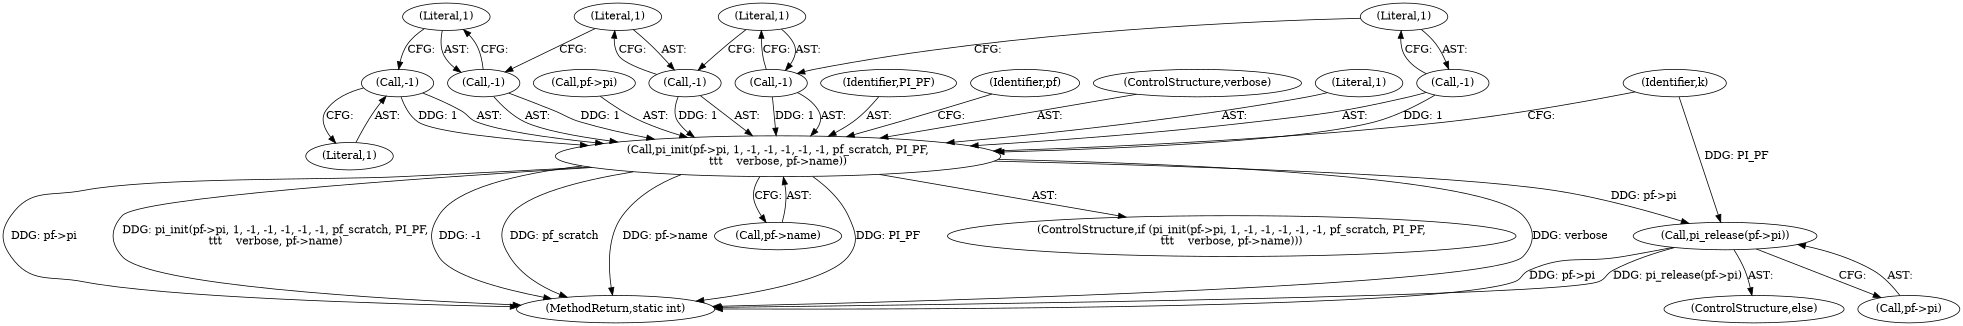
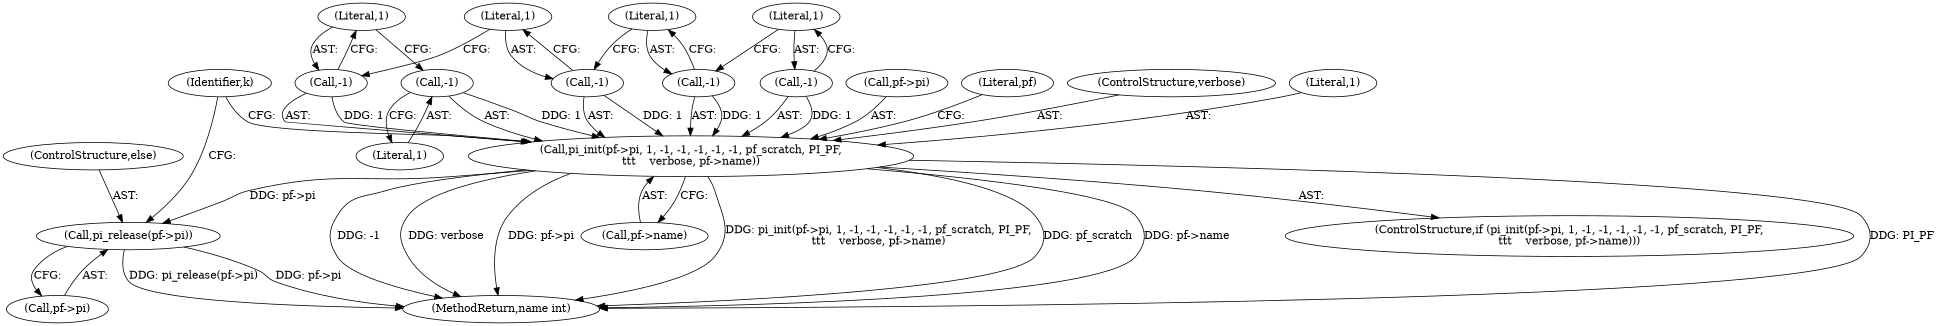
(889, 83) -> none
(1025, 83) -> (1007, 83)
(1737, 156) -> (224, 156)
(1744, 268) -> (109, 193)
(616, 309) -> (501, 309)
